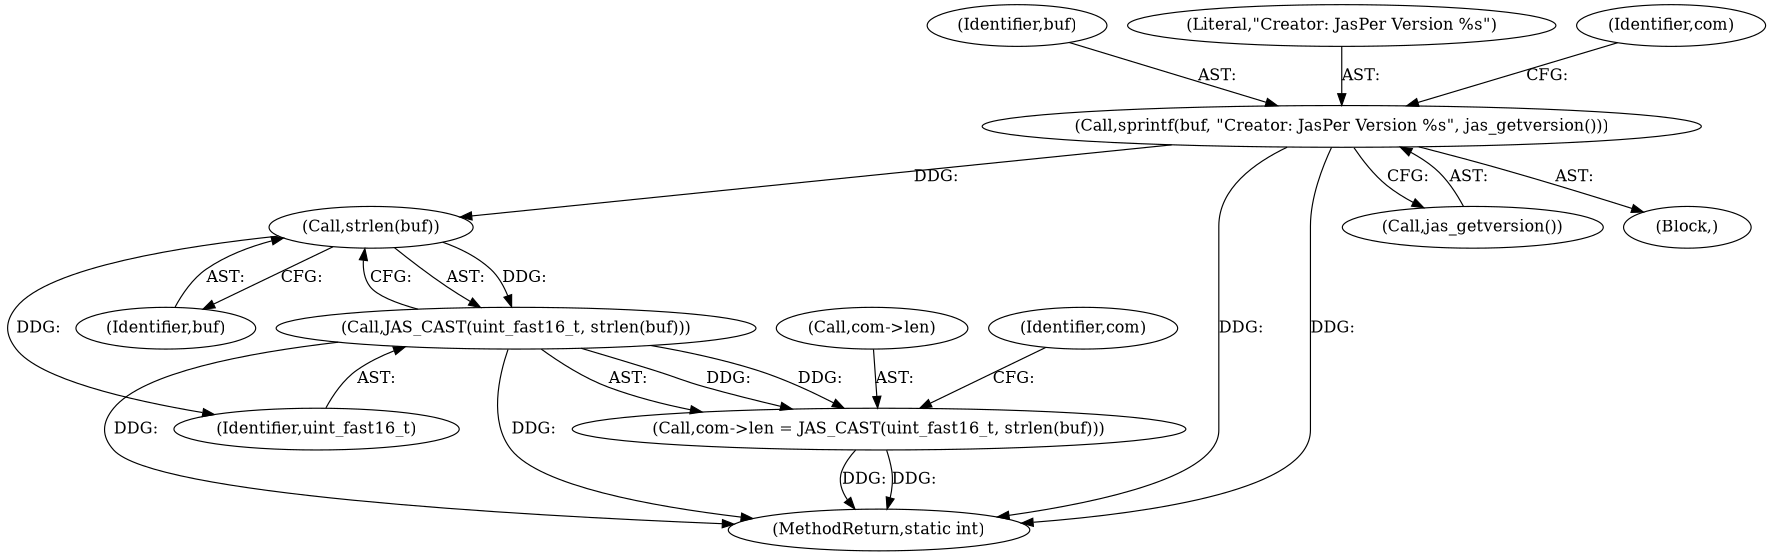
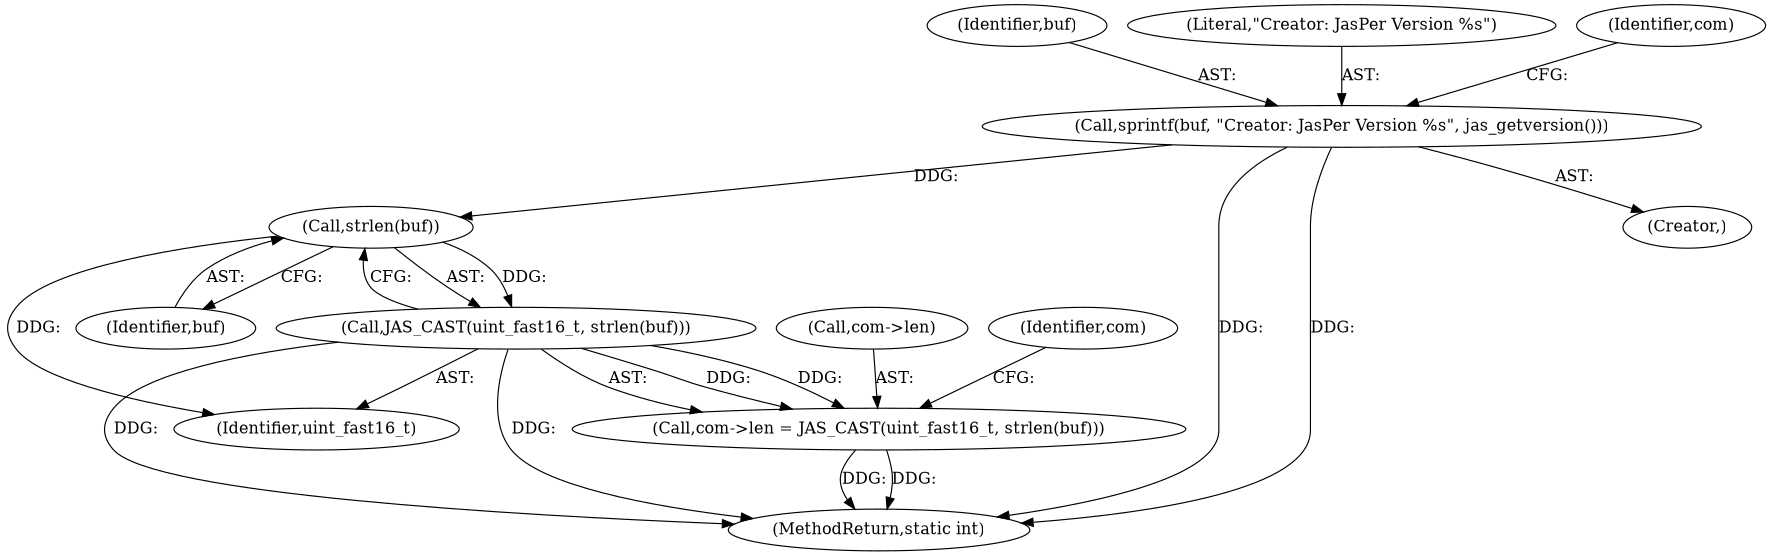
(1473, 227) -> none
(1687, 227) -> (1687, 227)
(354, 372) -> (423, 377)
